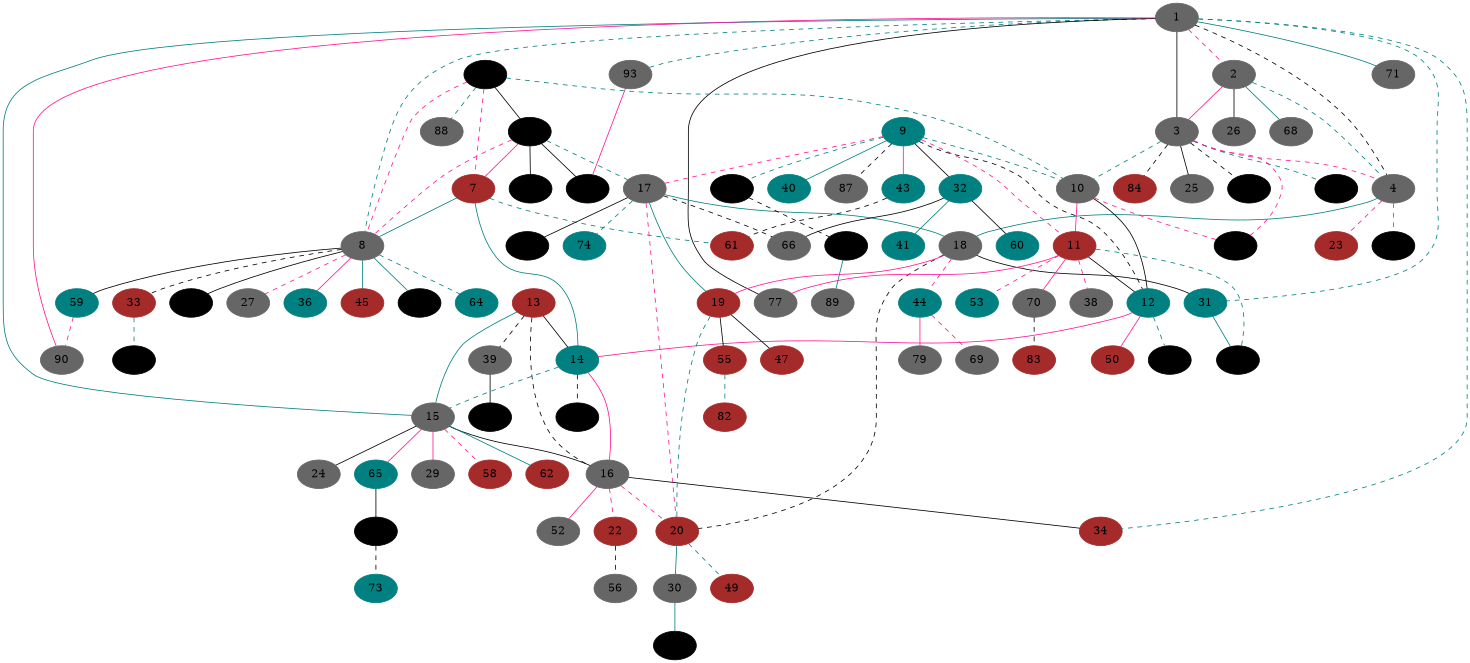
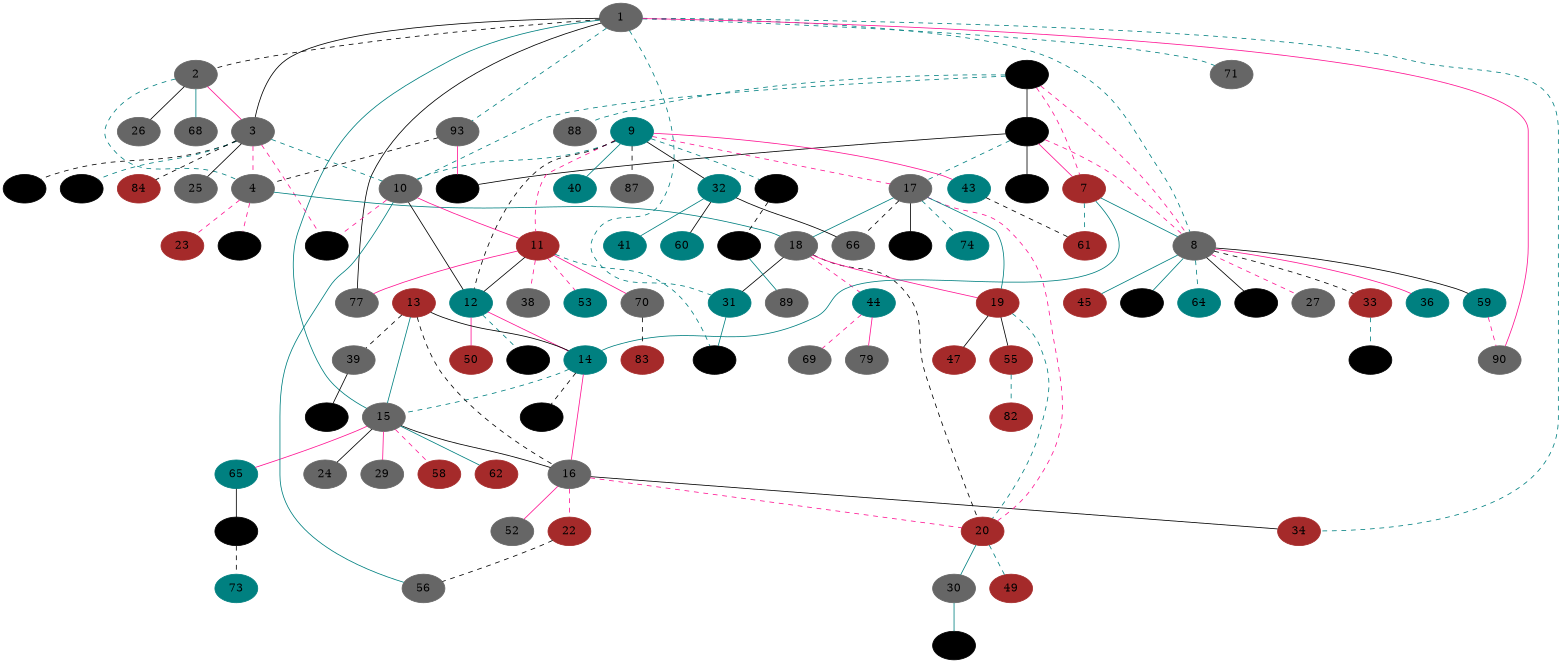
(1288, 40) -> (1016, 38)
(1205, 46) -> (407, 37)
(1305, 83) -> (355, 160)
none -> (280, 409)
